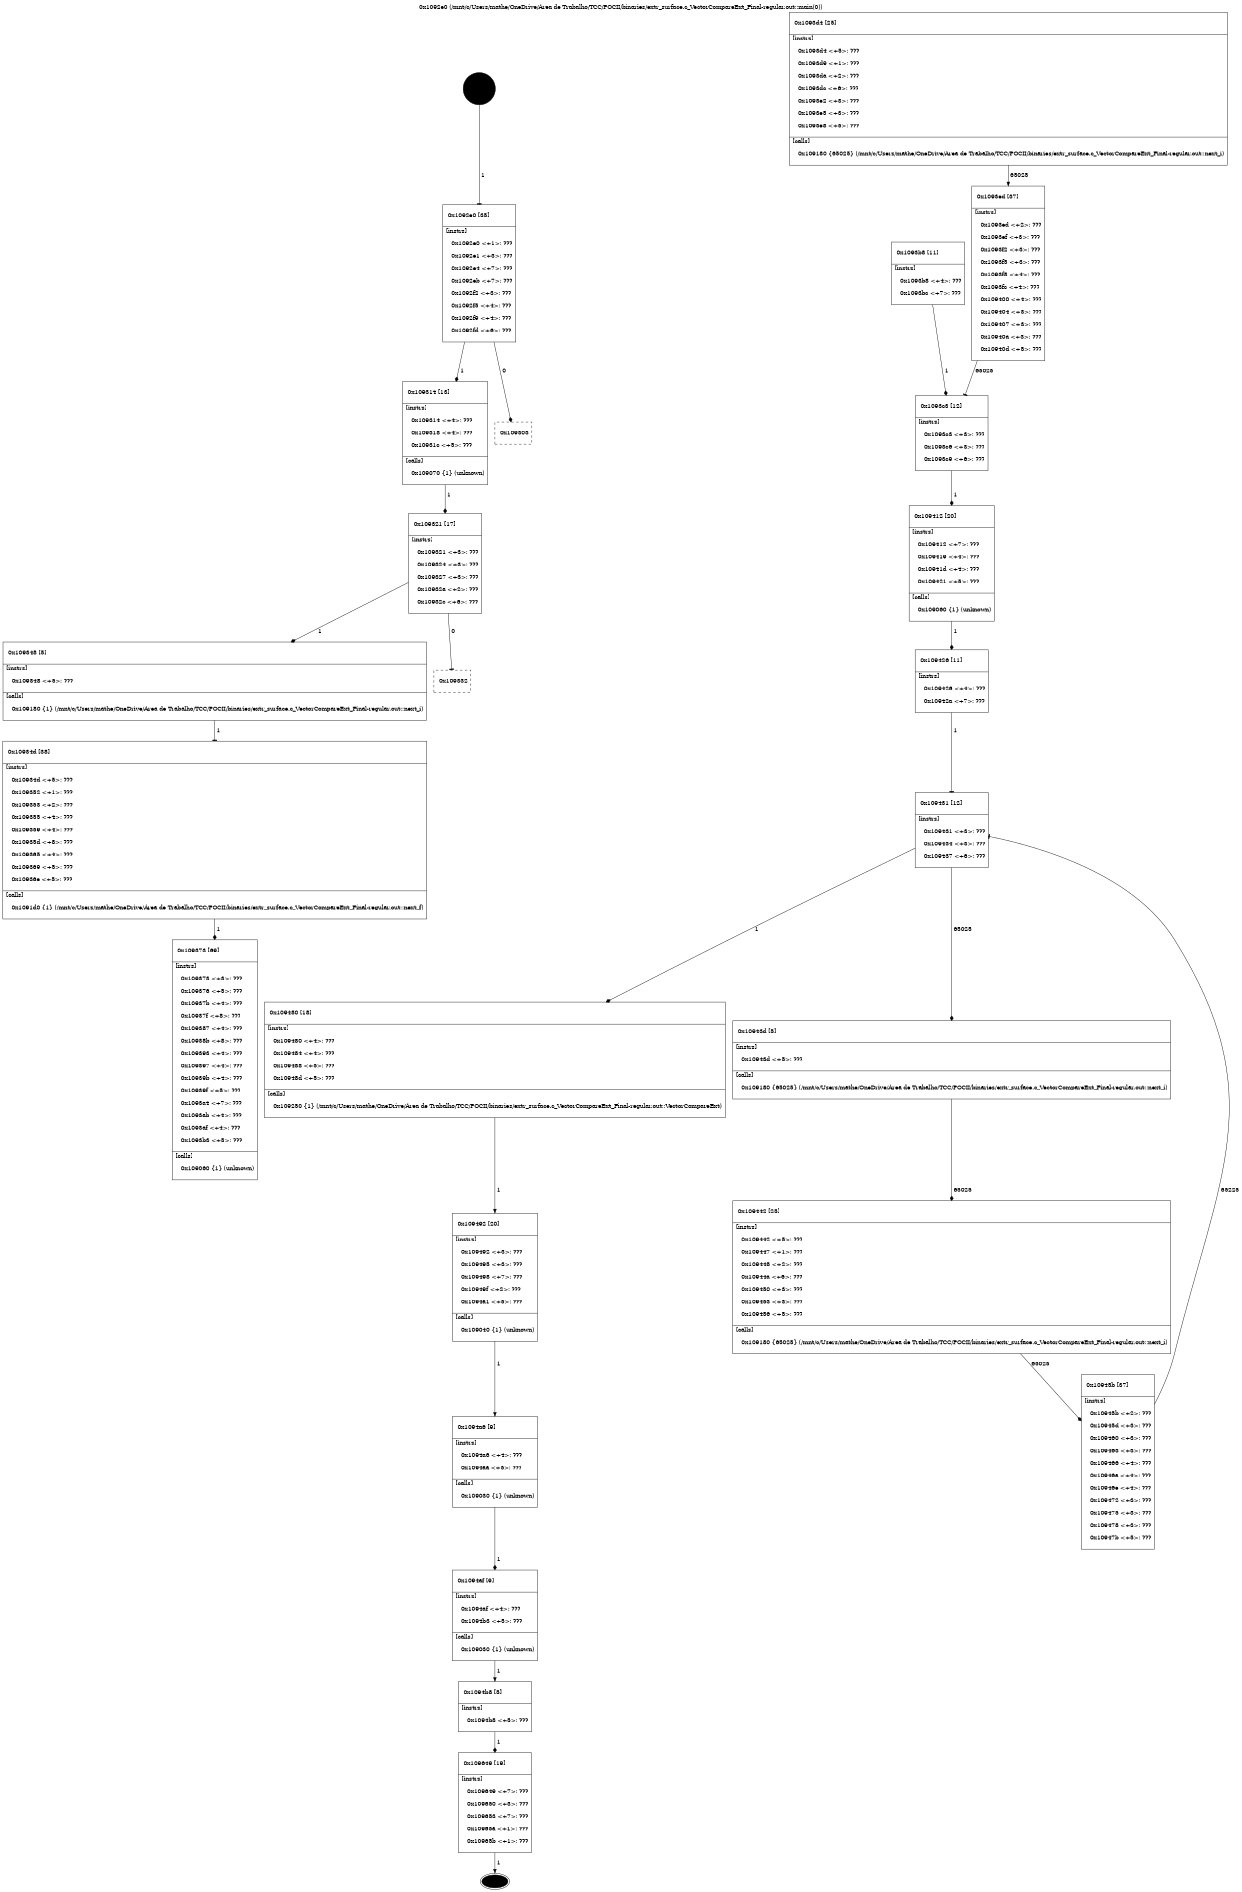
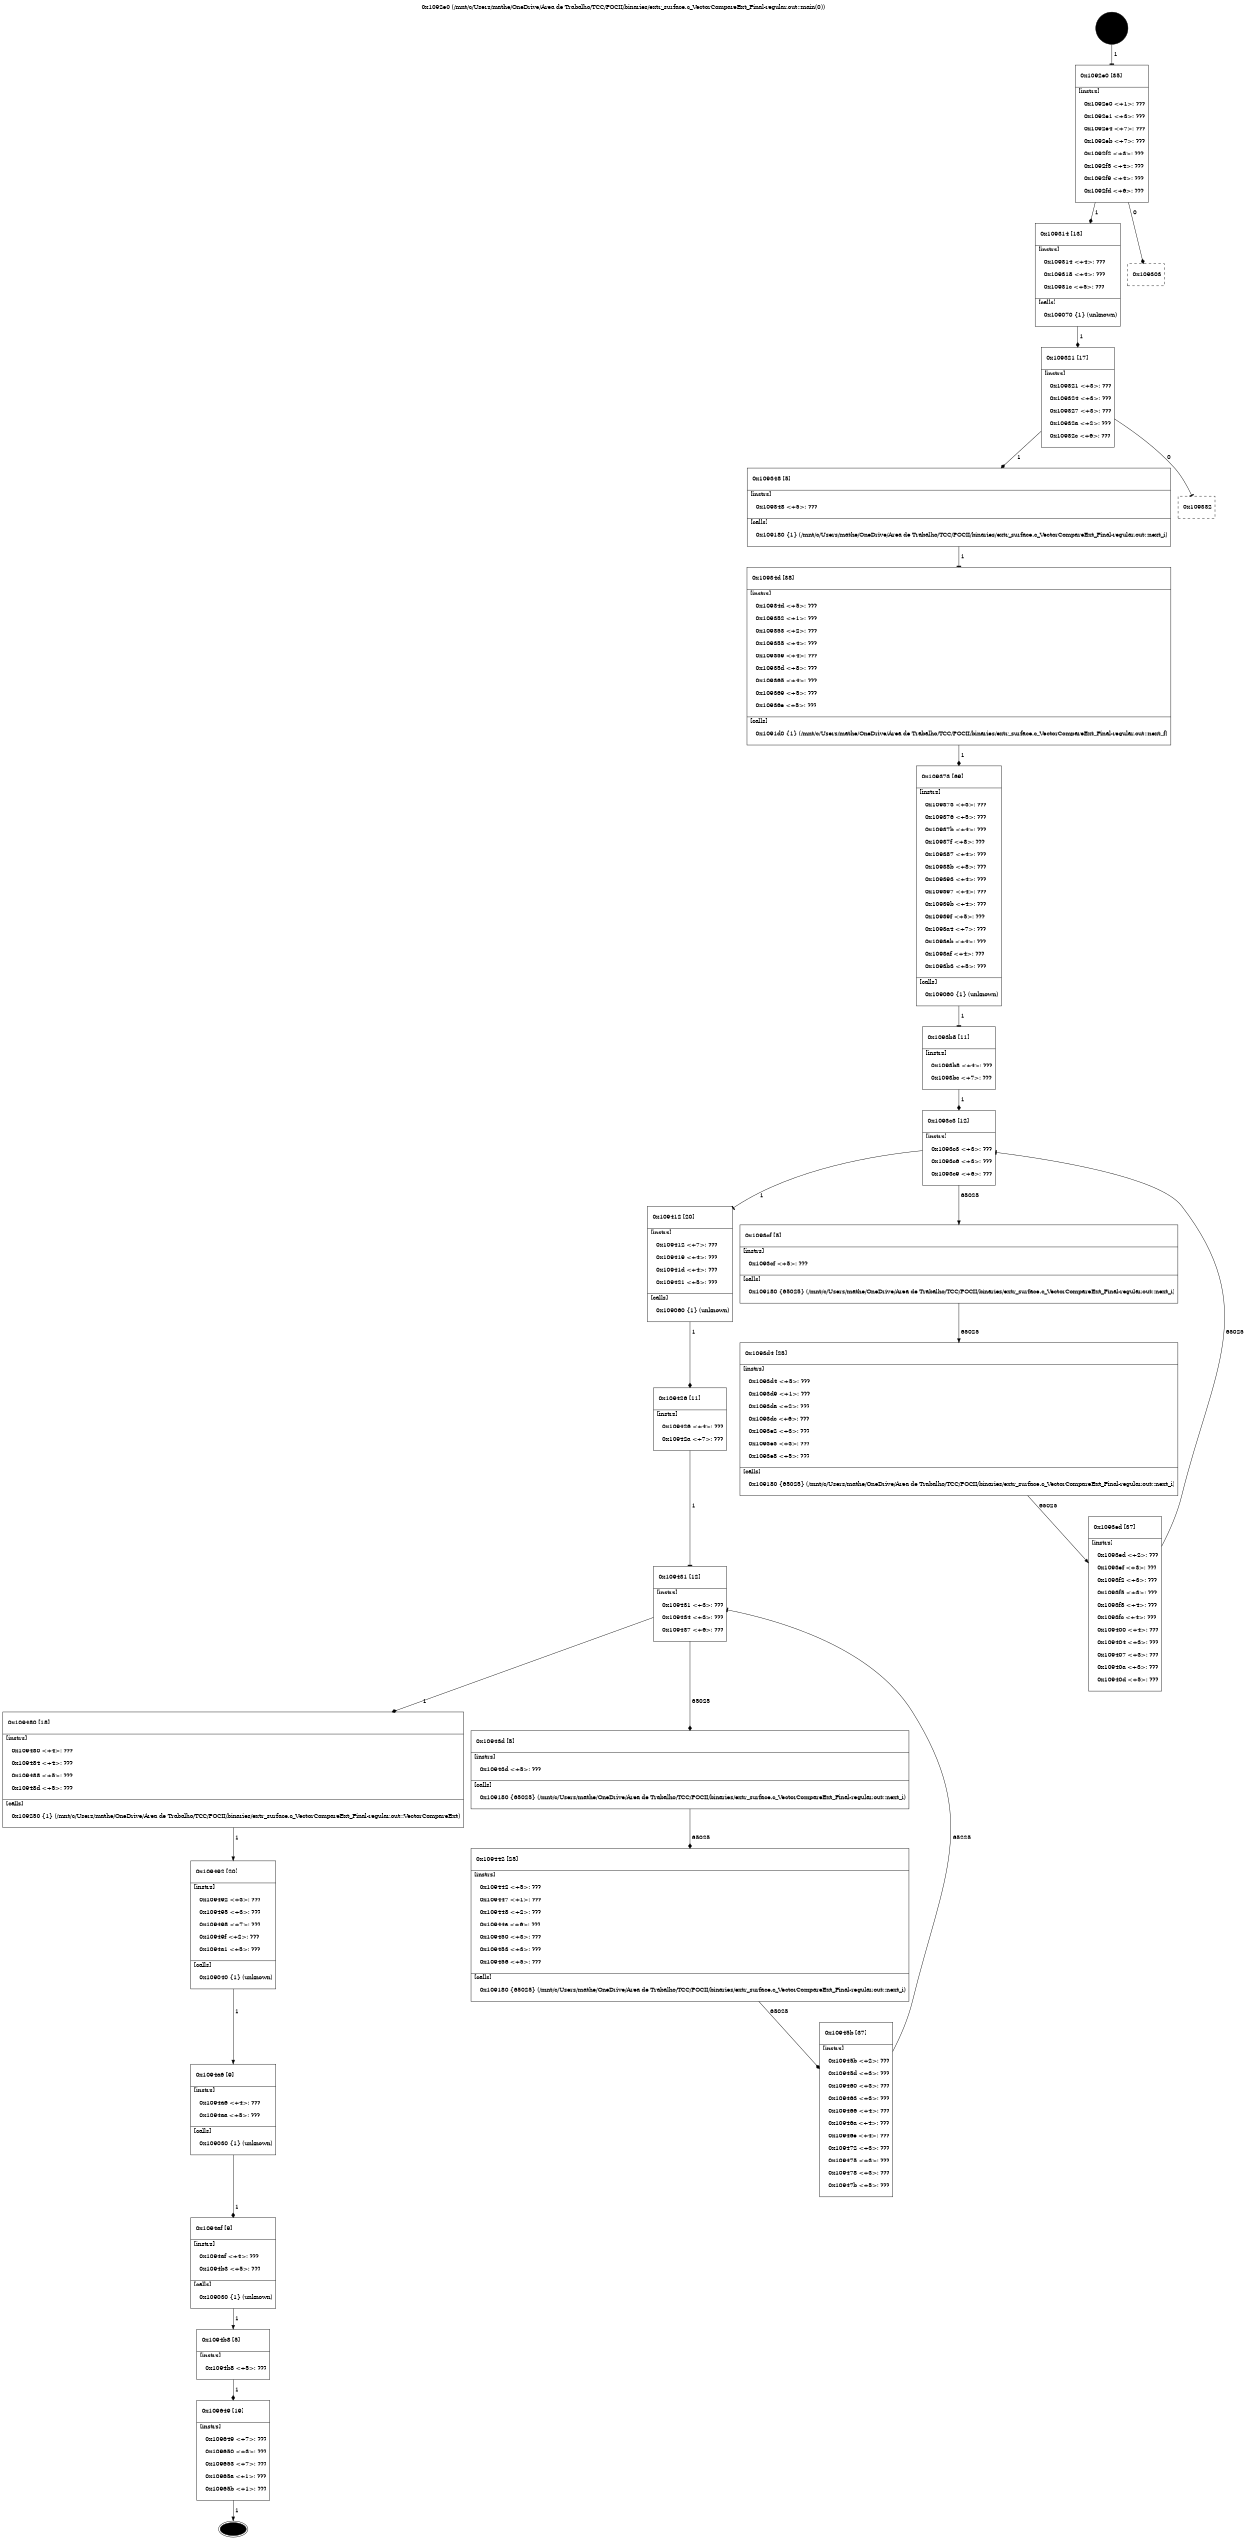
(952, 486) -> (825, 1168)
none -> (959, 1015)
none -> (959, 1264)
